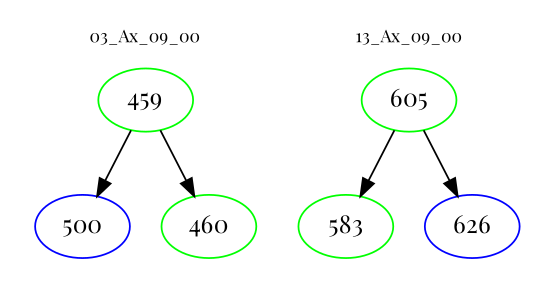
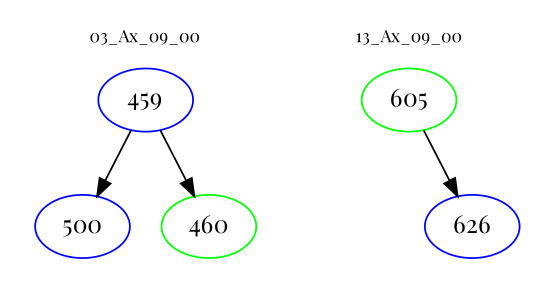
(146, 100) -> (146, 100)
(346, 226) -> none
